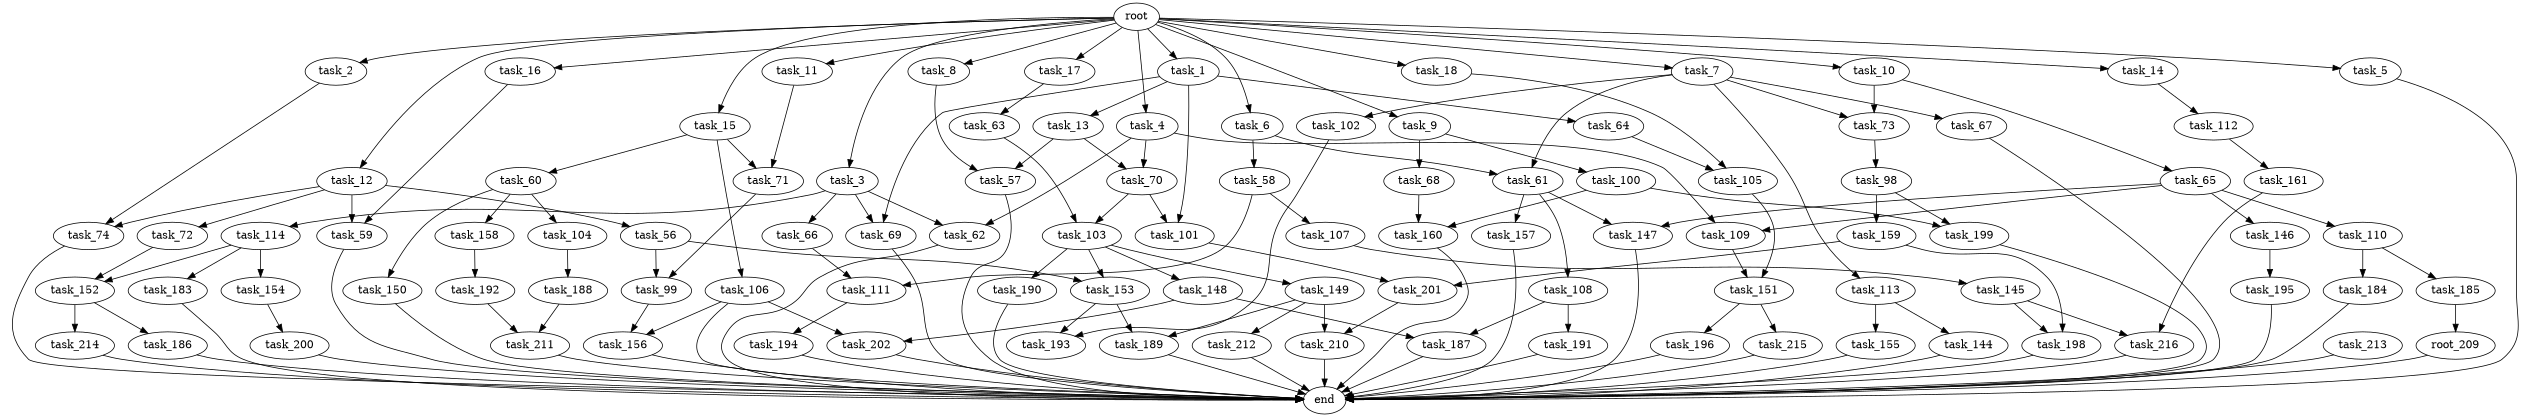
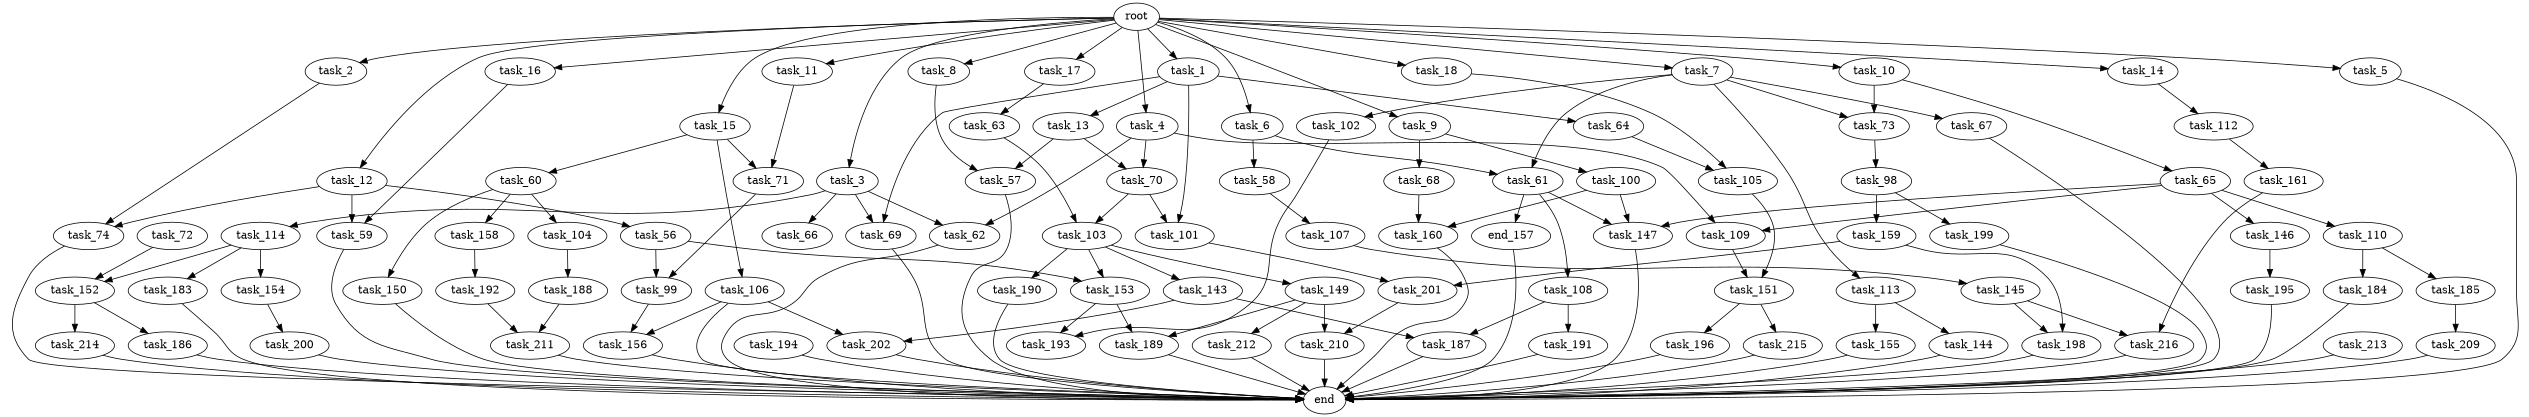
(1785, 205) -> (1623, 205)
(265, 207) -> none
(1511, 236) -> (1511, 236)
(866, 291) -> none
(1203, 291) -> (1203, 291)
(2456, 346) -> (2456, 346)
